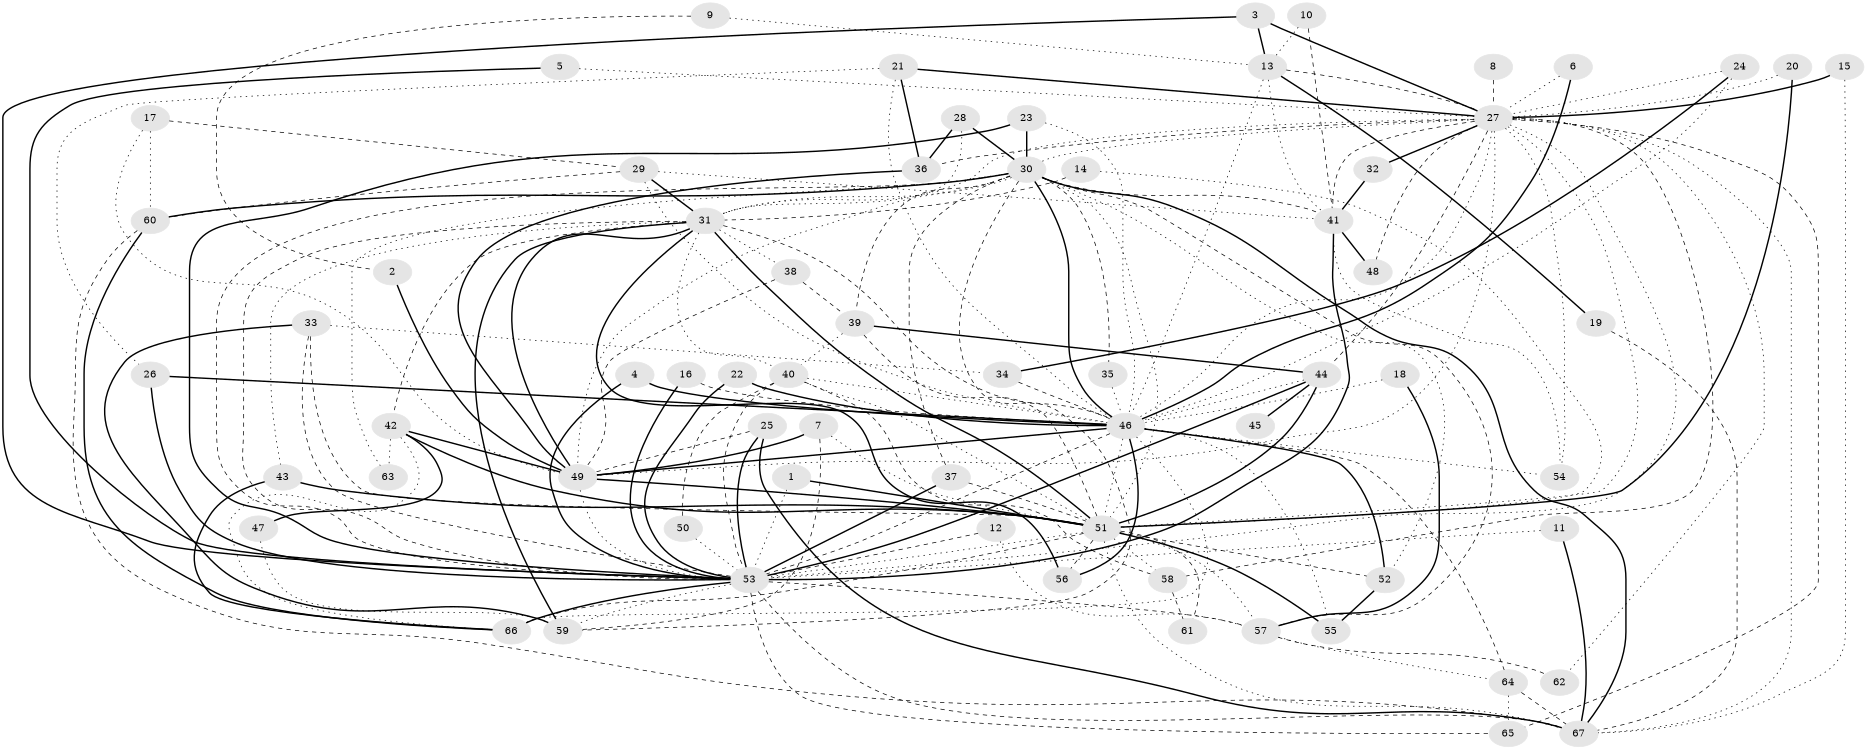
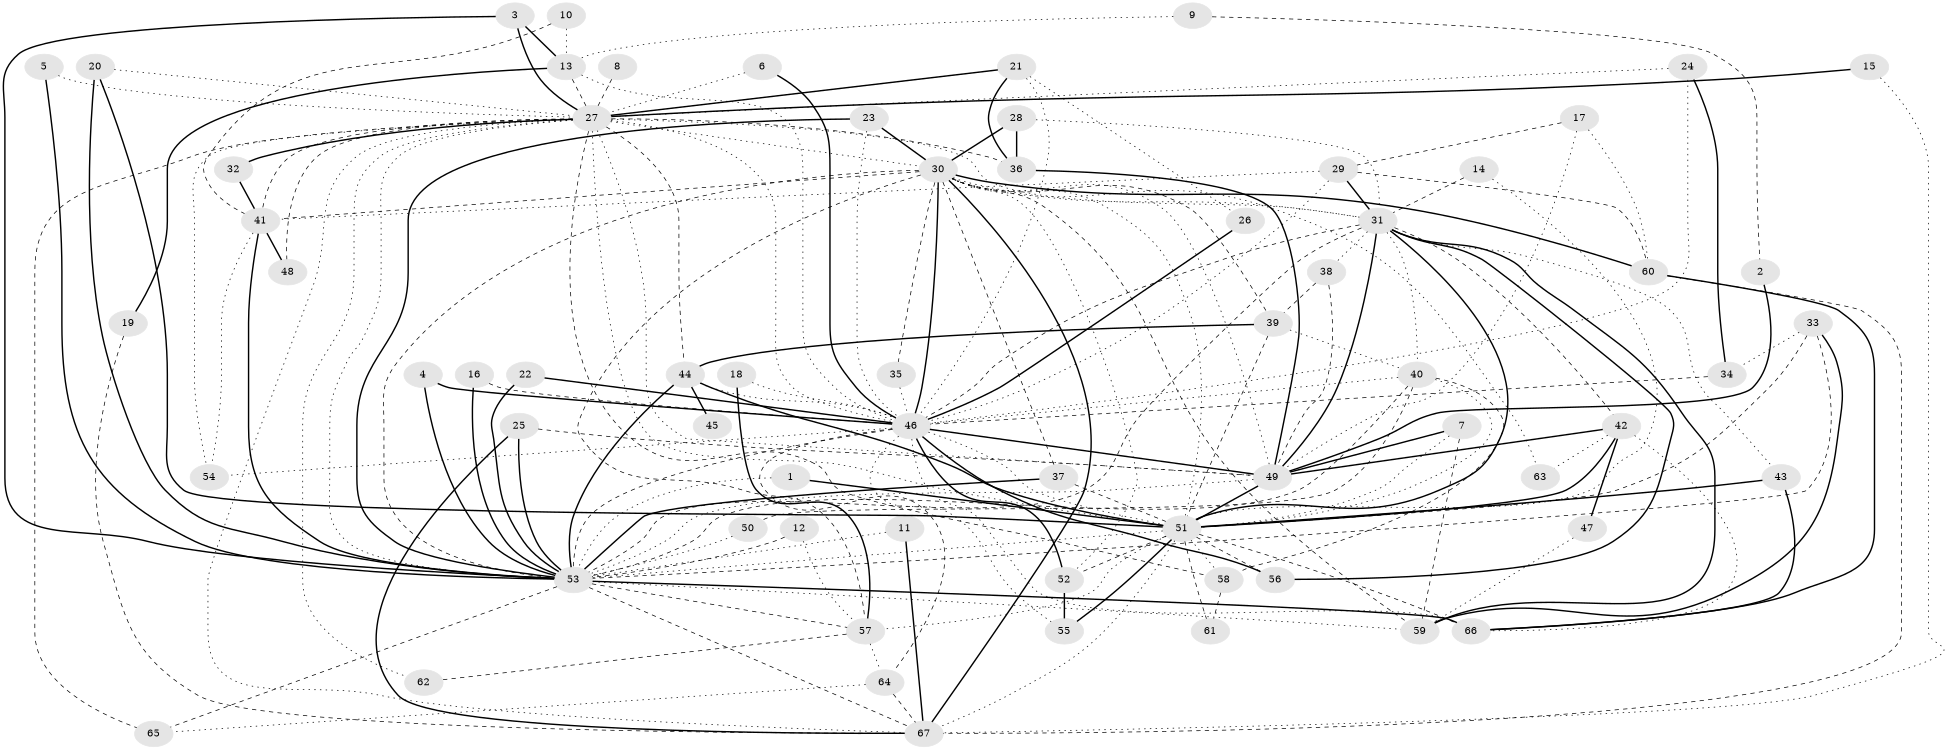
(1283, 151) -> none
(389, 570) -> (159, 482)
